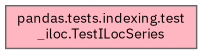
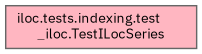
(101, 27) -> (101, 27)
